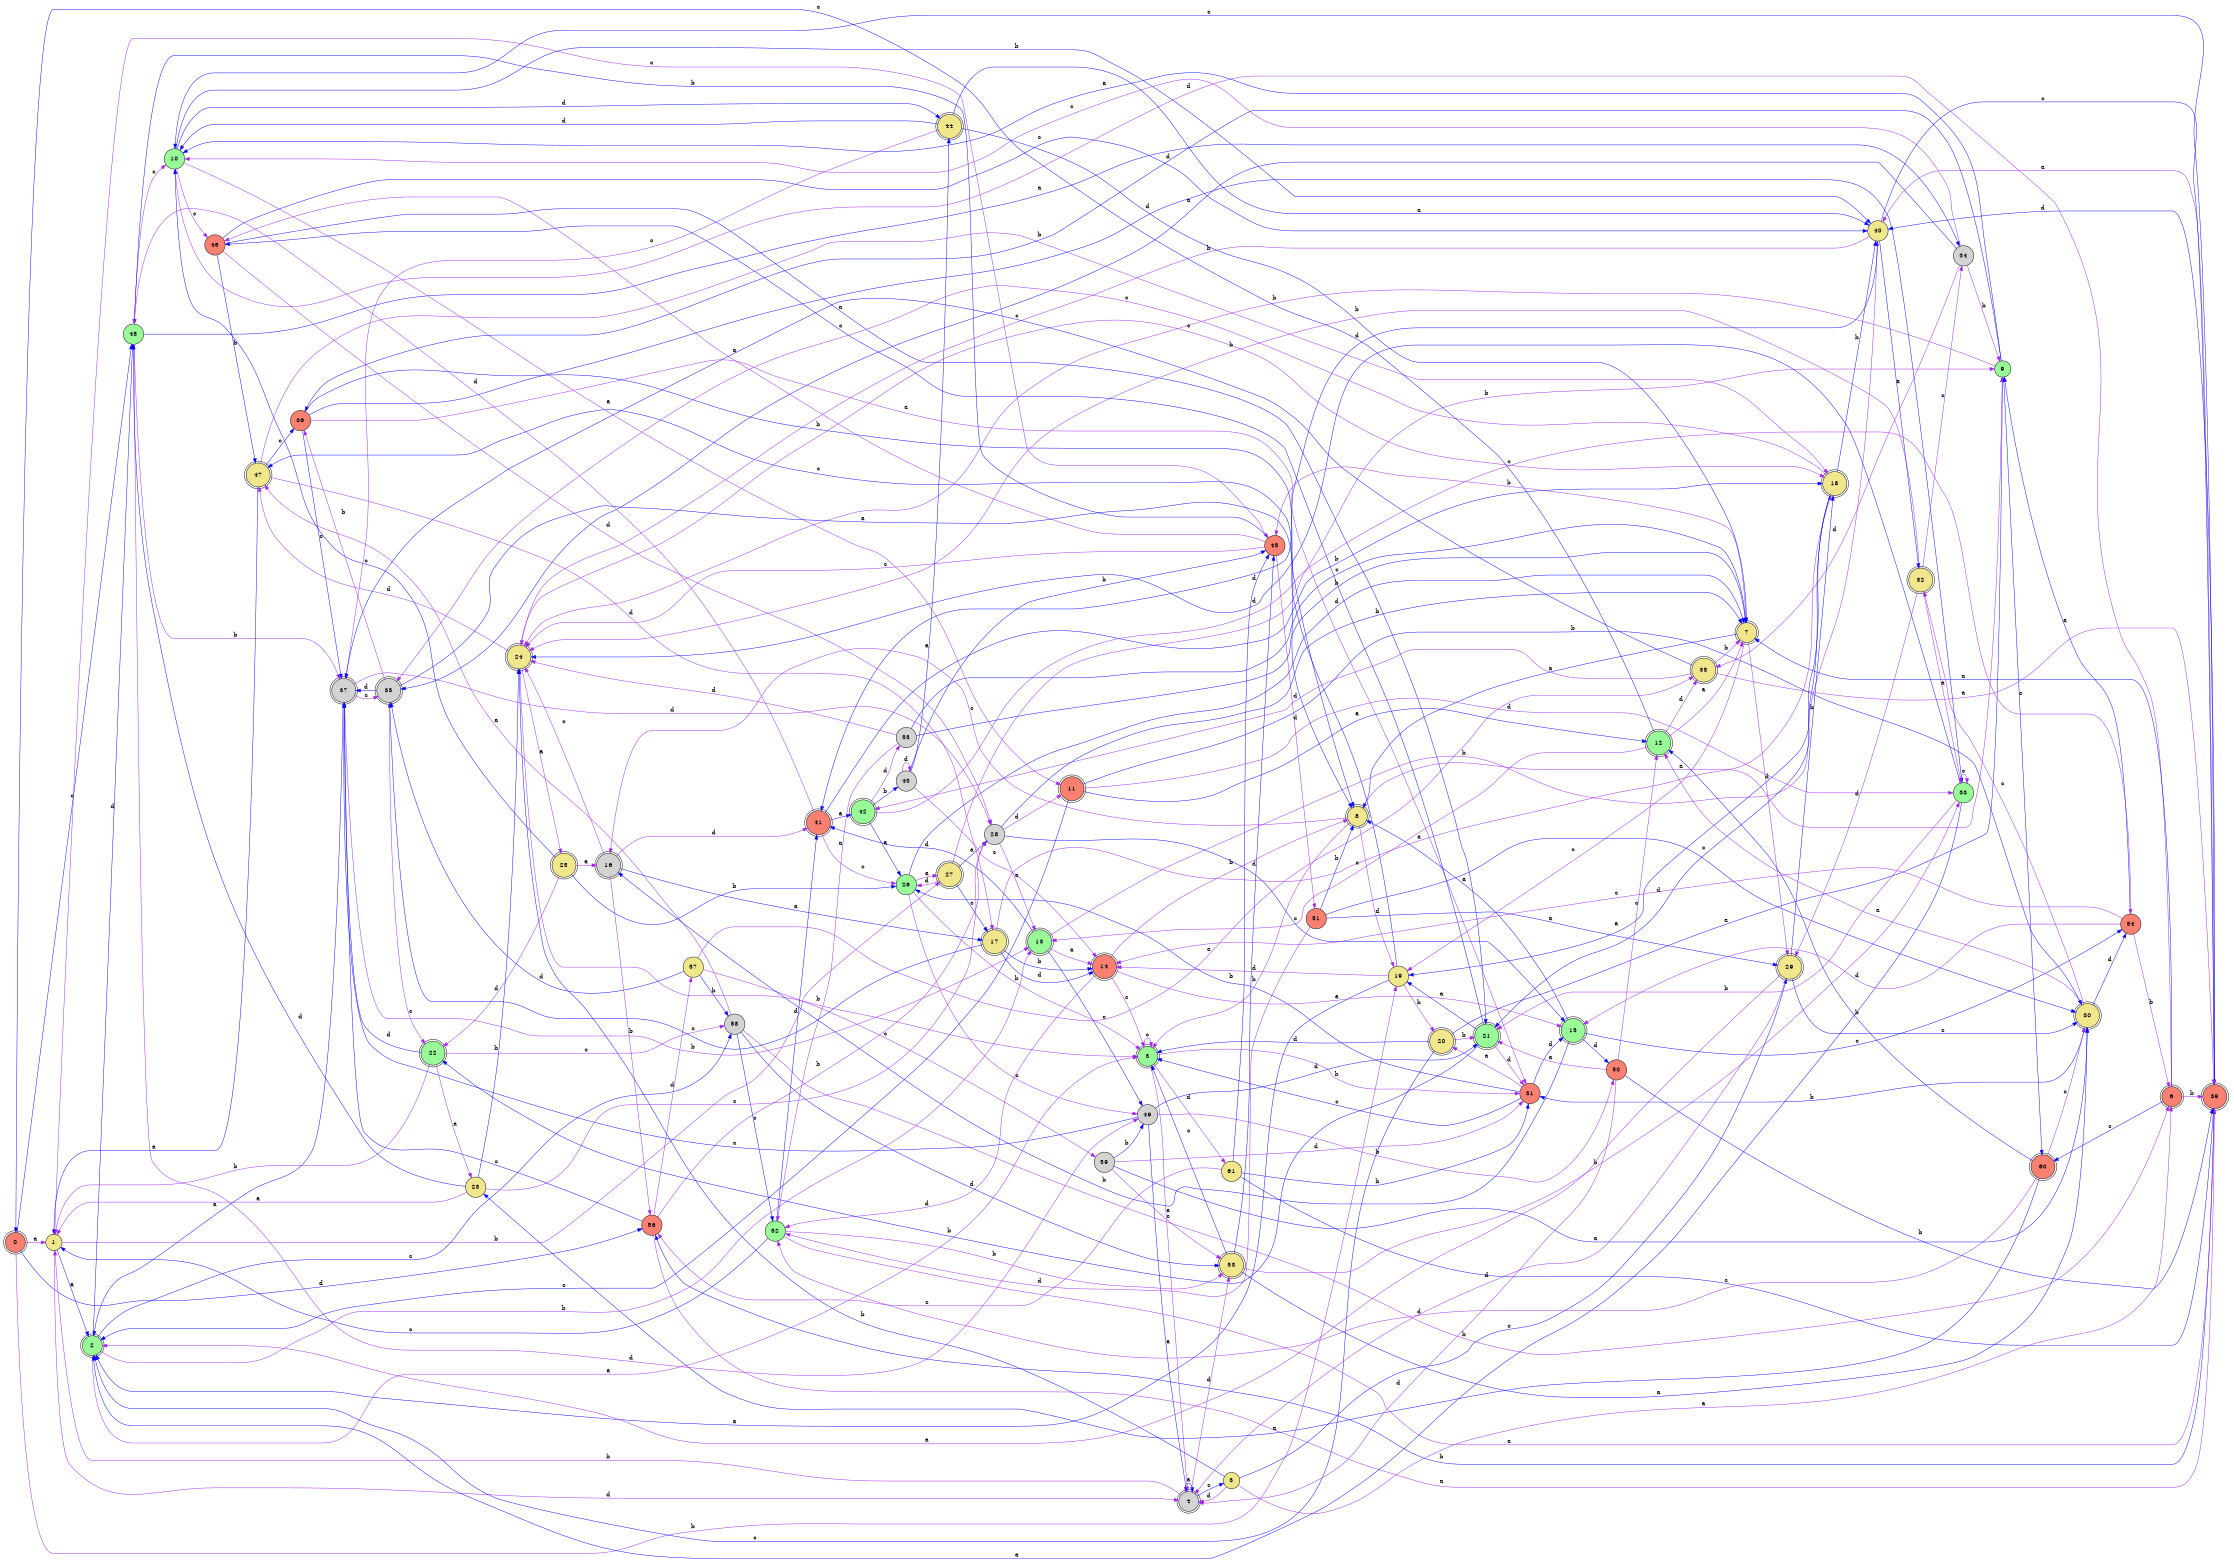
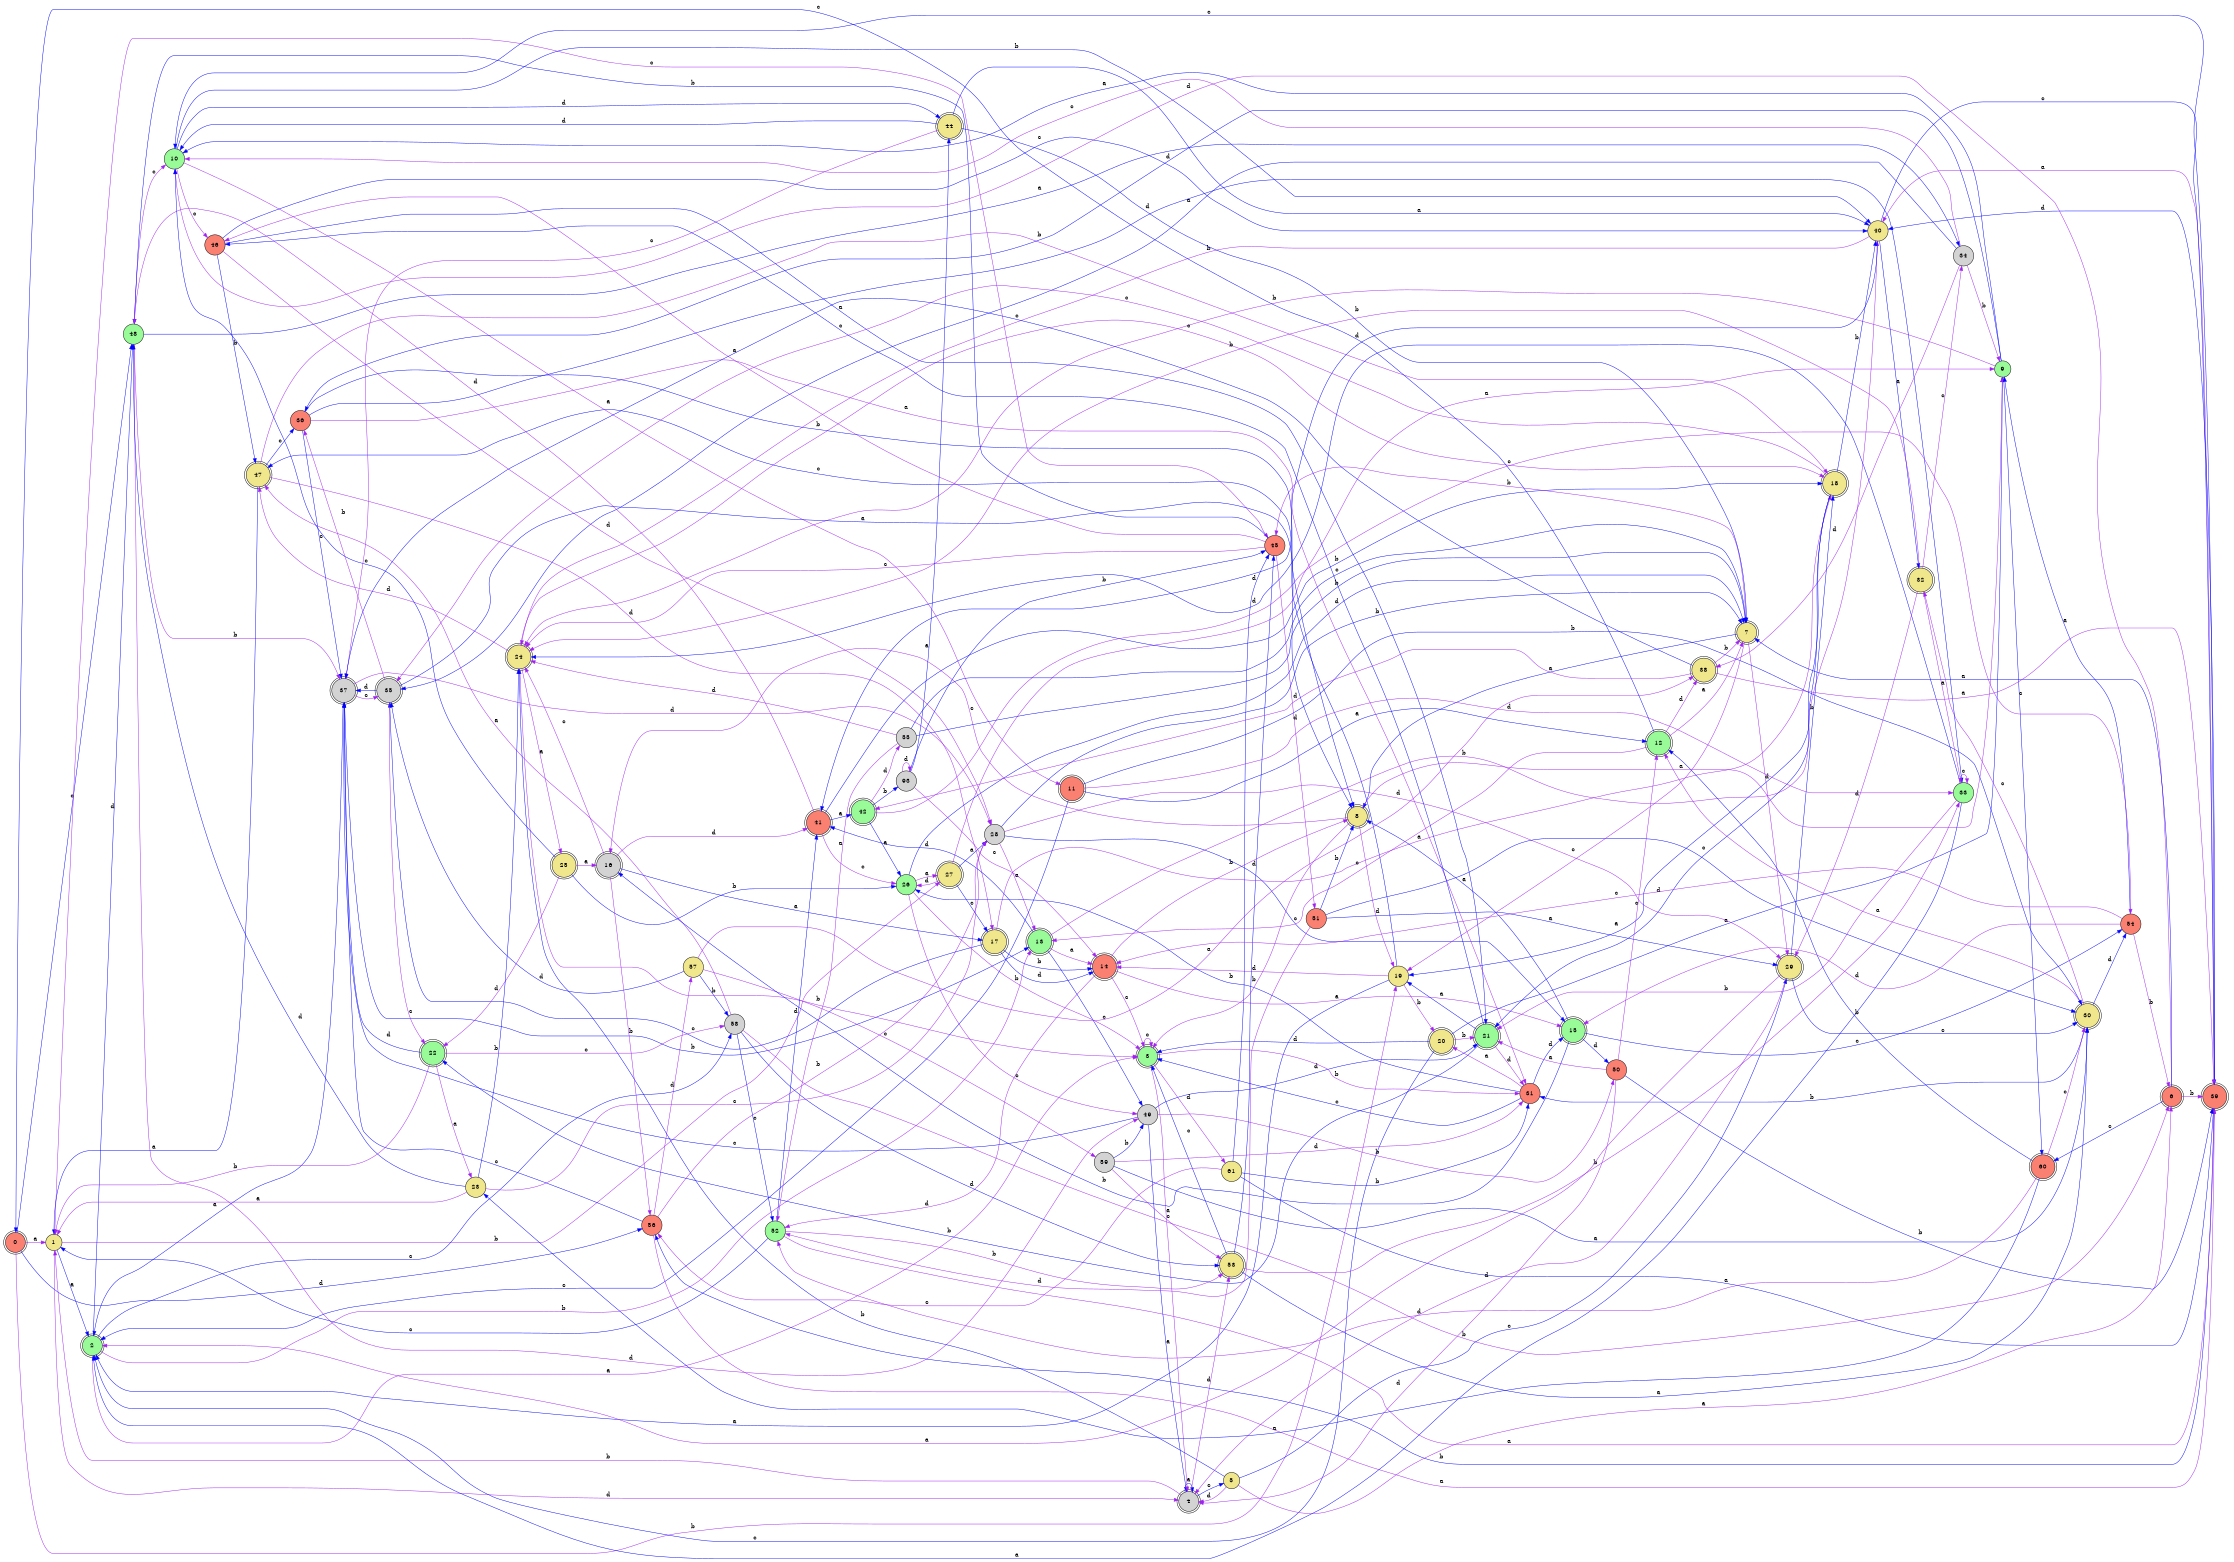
(1487, 393) -> (1487, 393)
(906, 781) -> (906, 781)
(1031, 813) -> (1388, 796)
(555, 1036) -> (555, 1036)
(1726, 1280) -> (1726, 1280)
